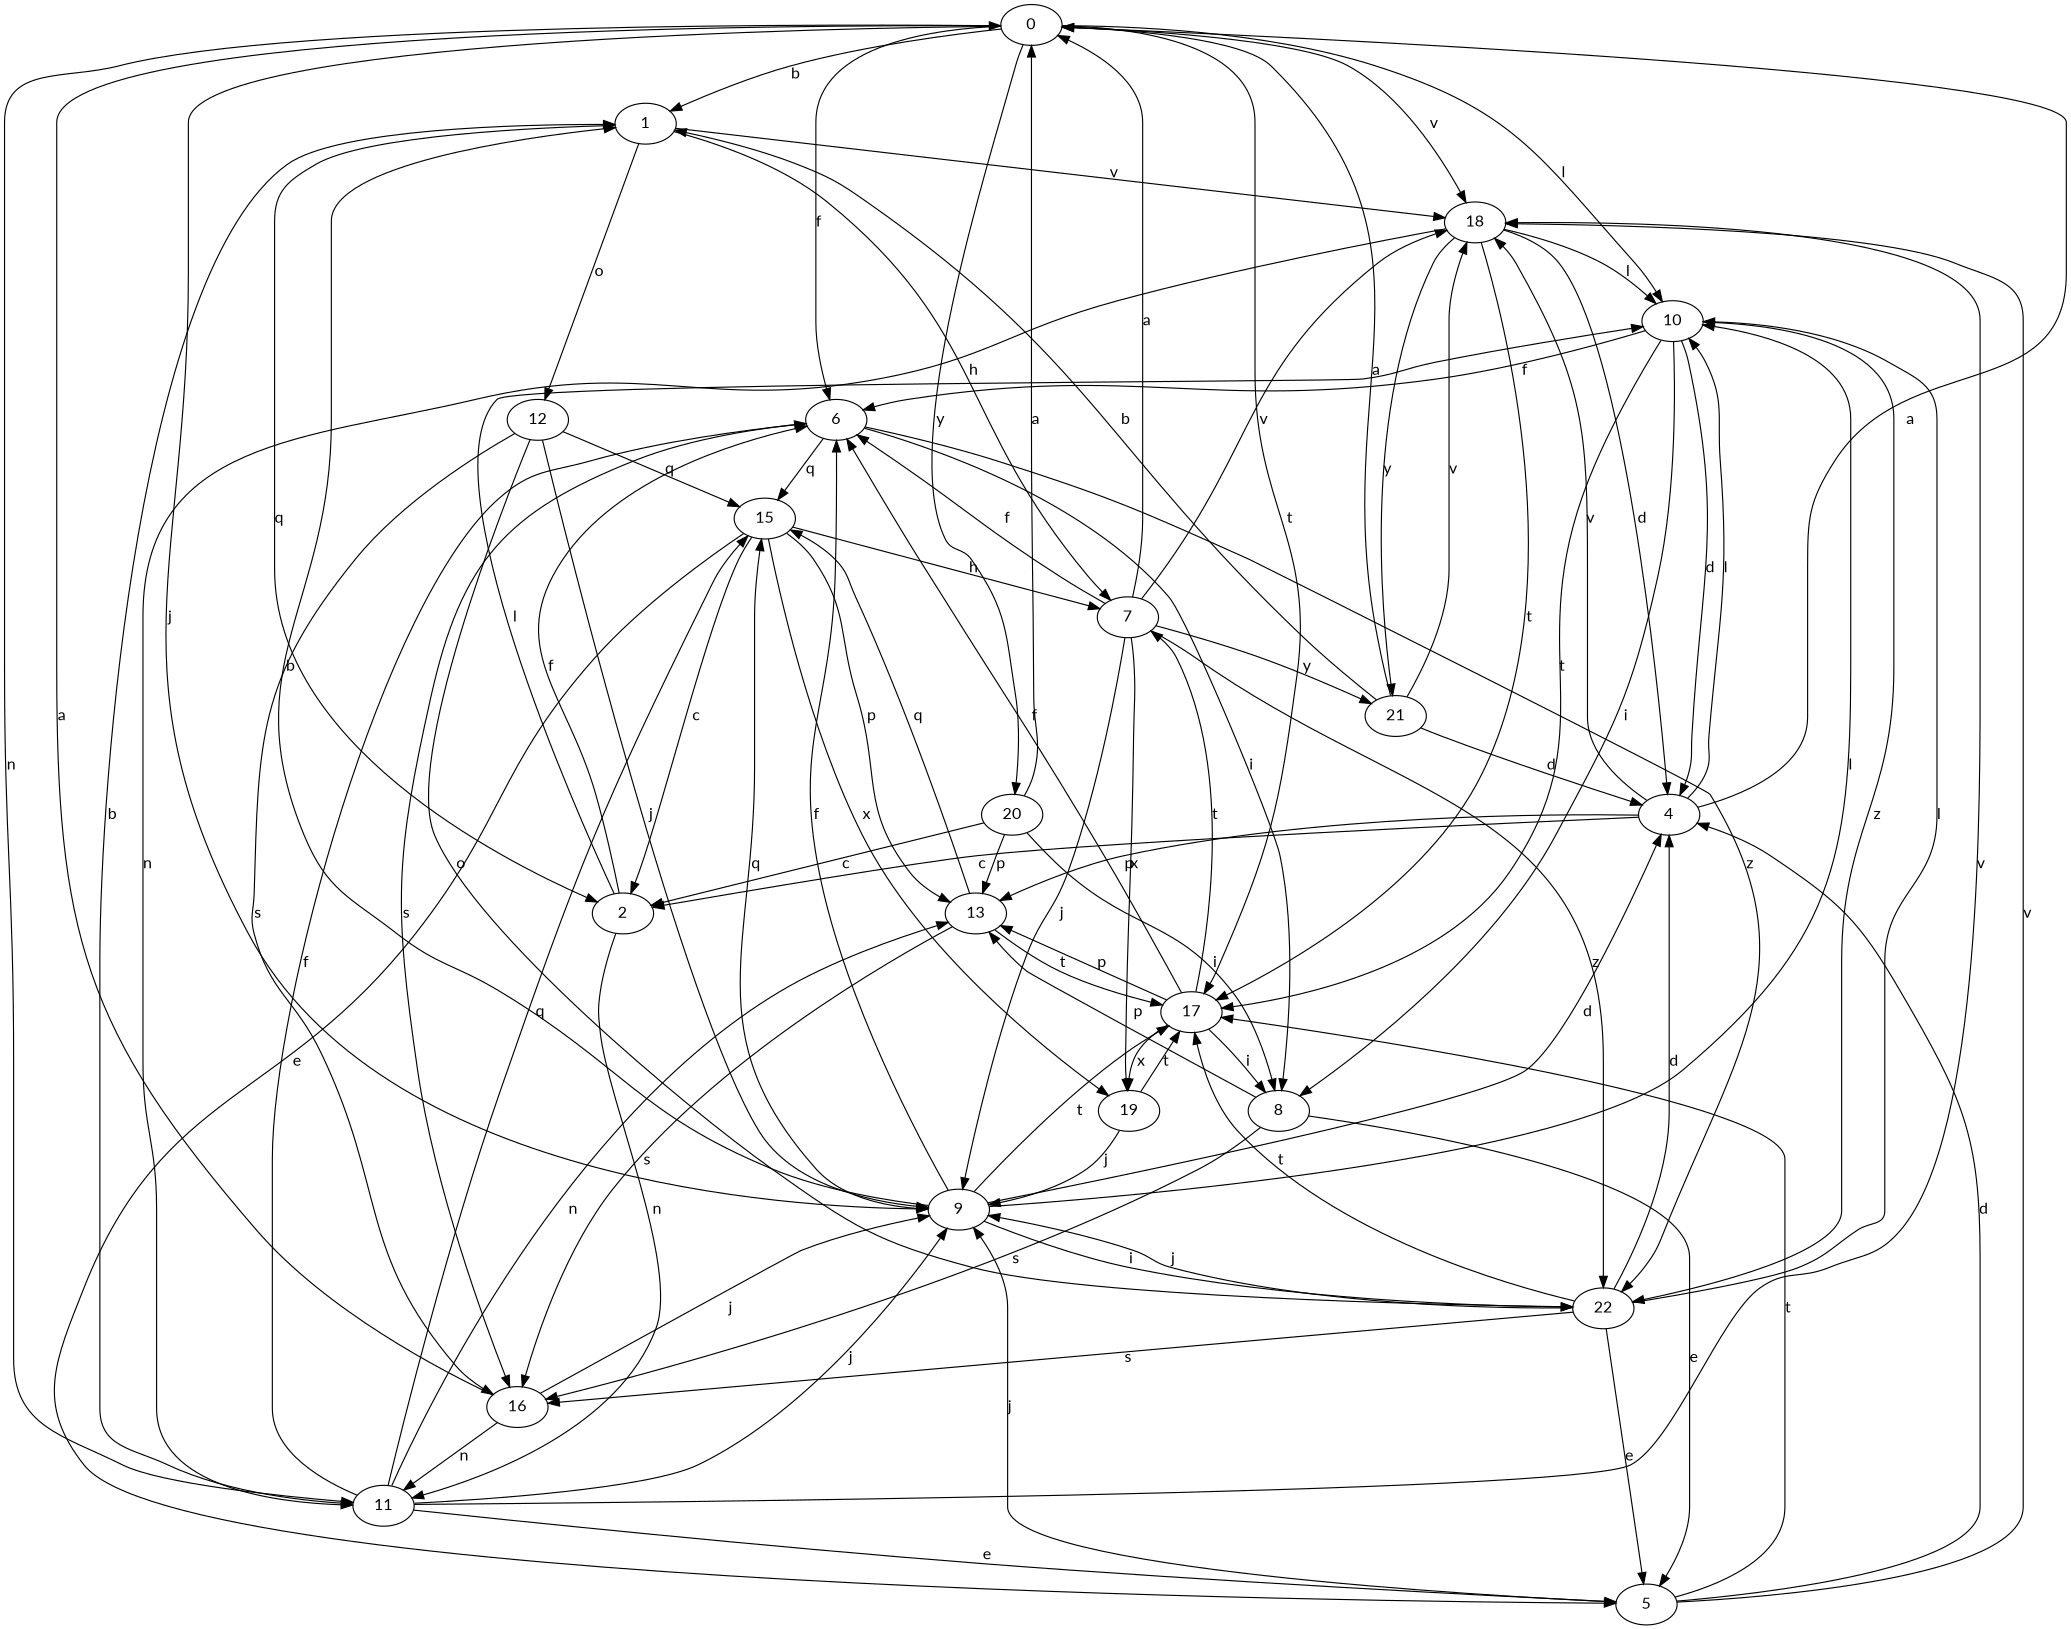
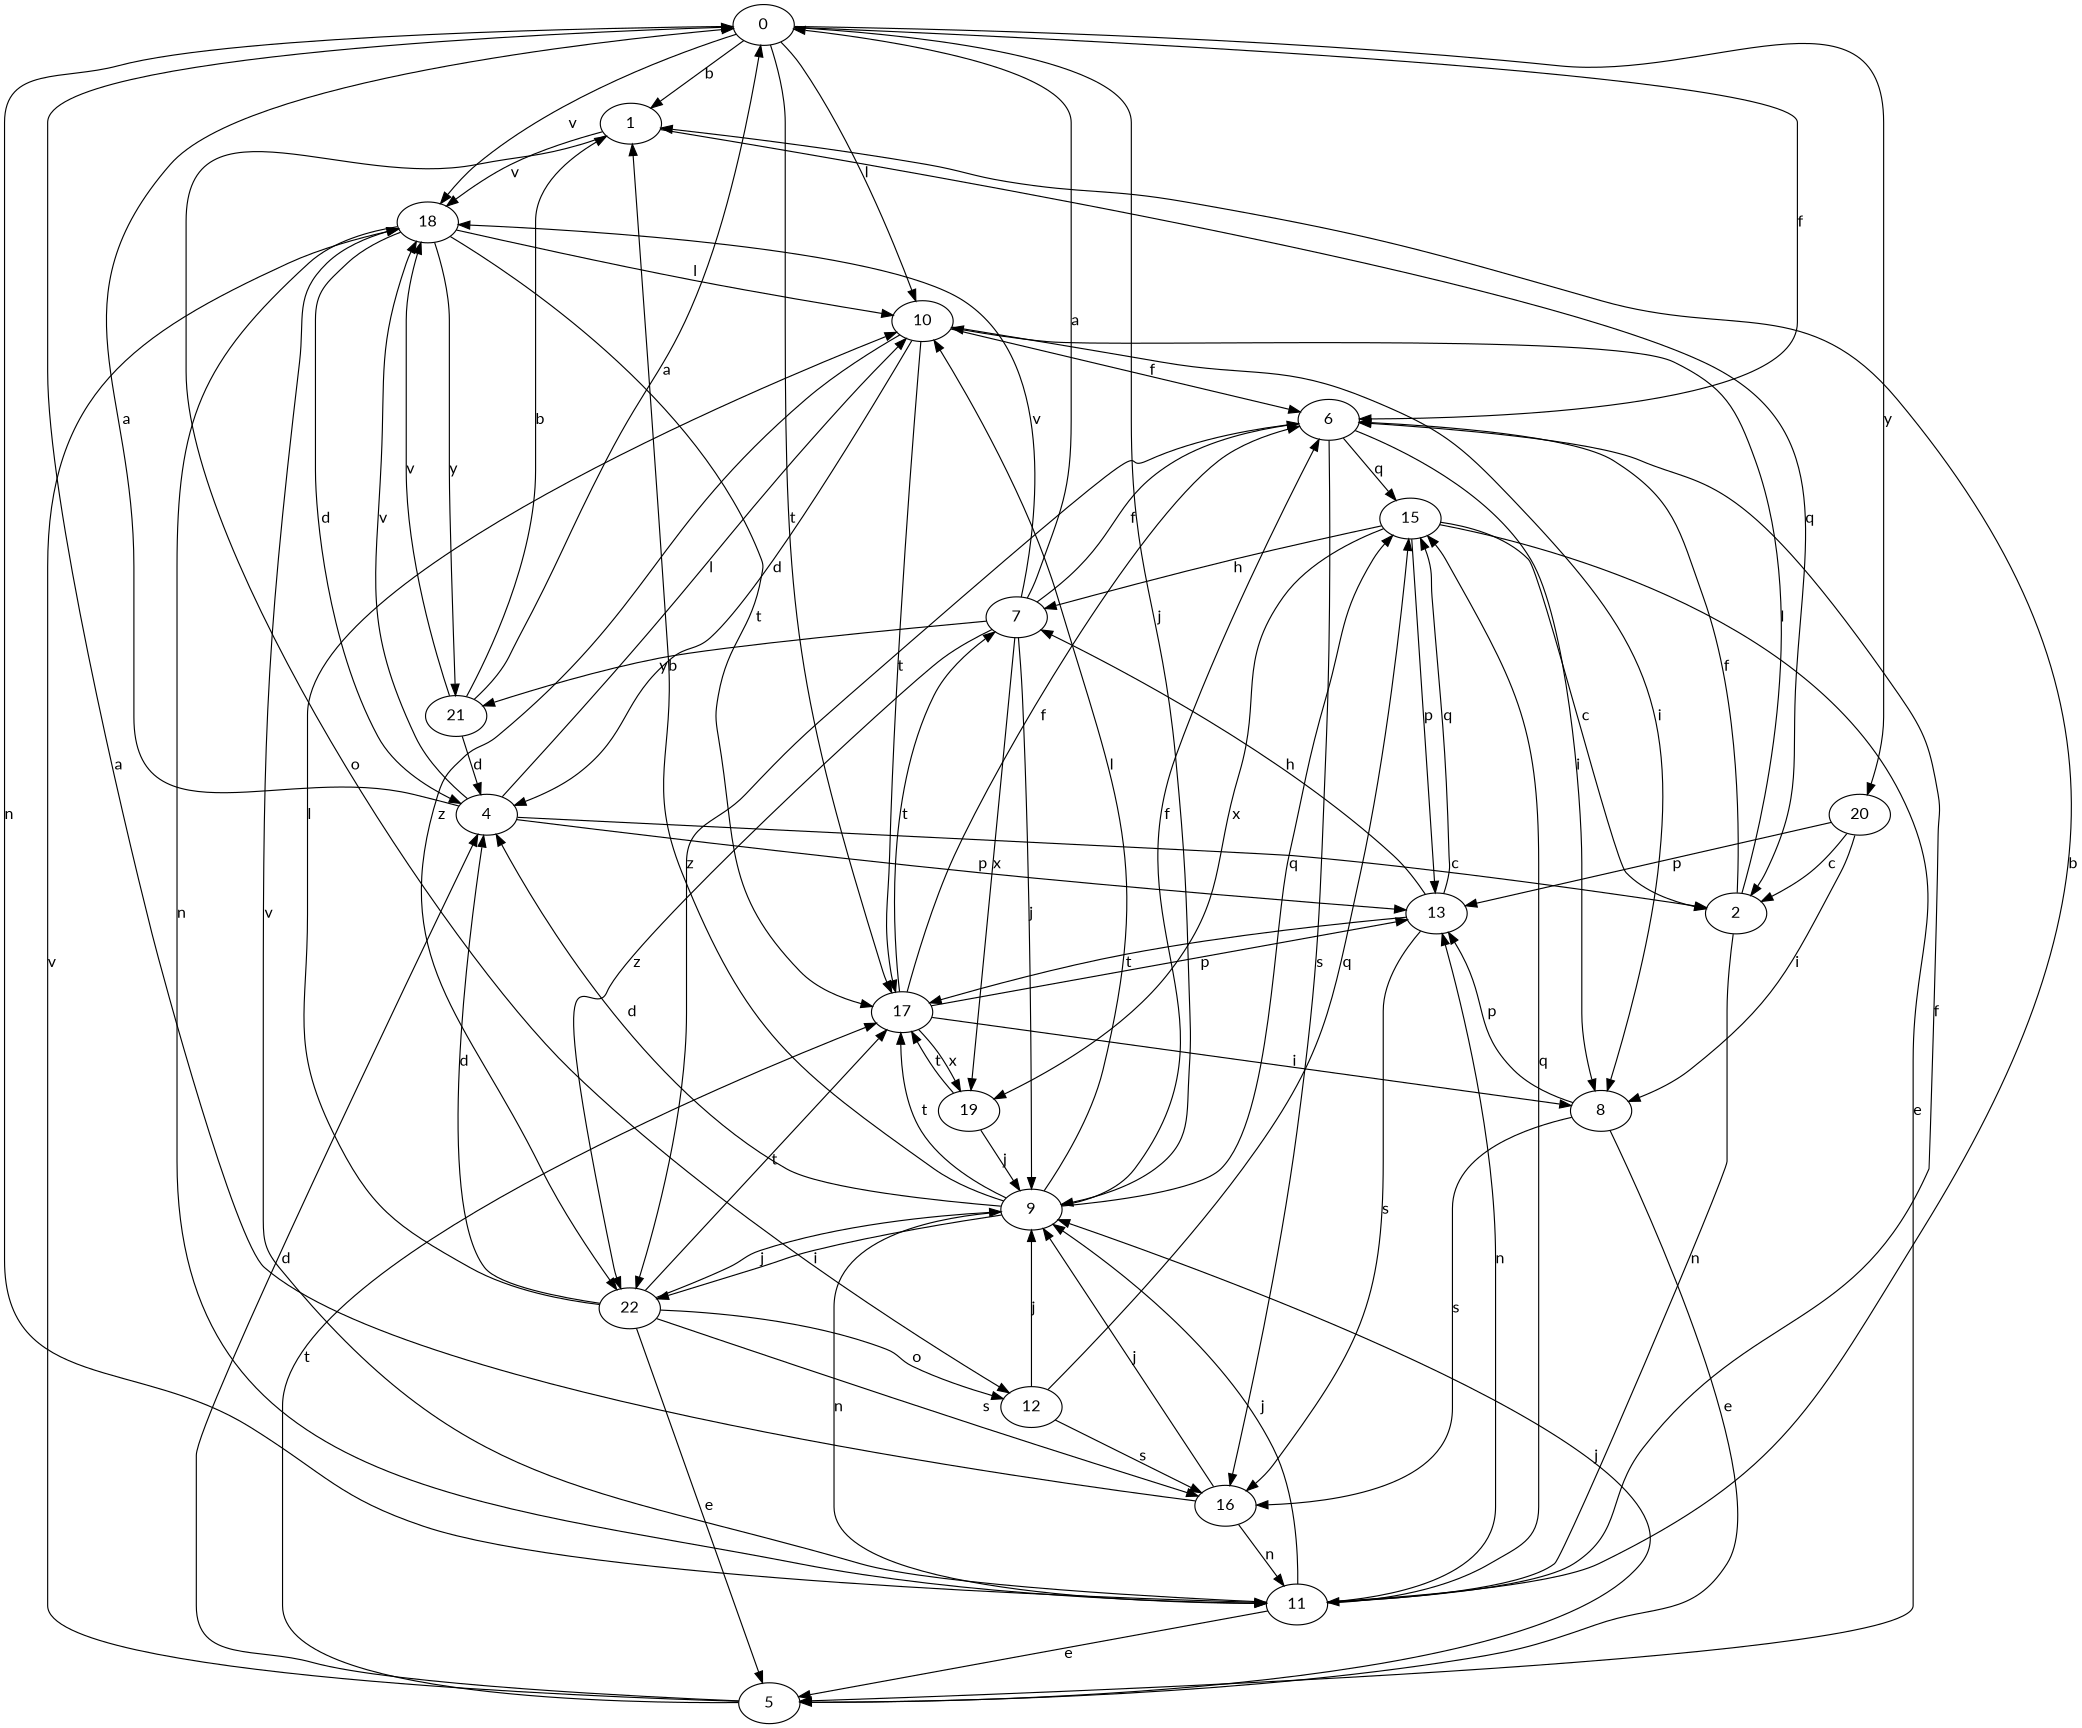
(932, 316) -> (1260, 754)
(1031, 428) -> none
(742, 1147) -> (824, 1330)
none -> (843, 1525)
